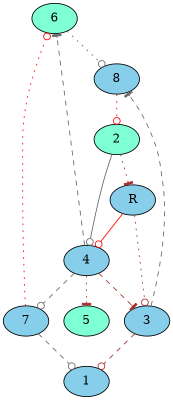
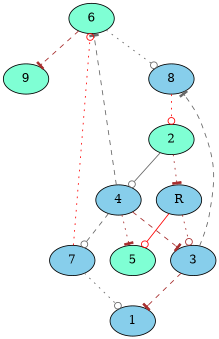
none -> (26, 79)
(112, 228) -> (159, 226)
(54, 349) -> (100, 288)
(119, 349) -> (165, 289)
